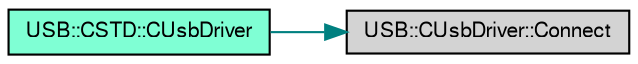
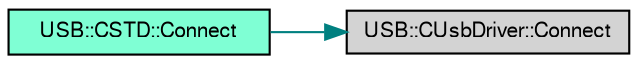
(139, 32) -> (139, 32)
